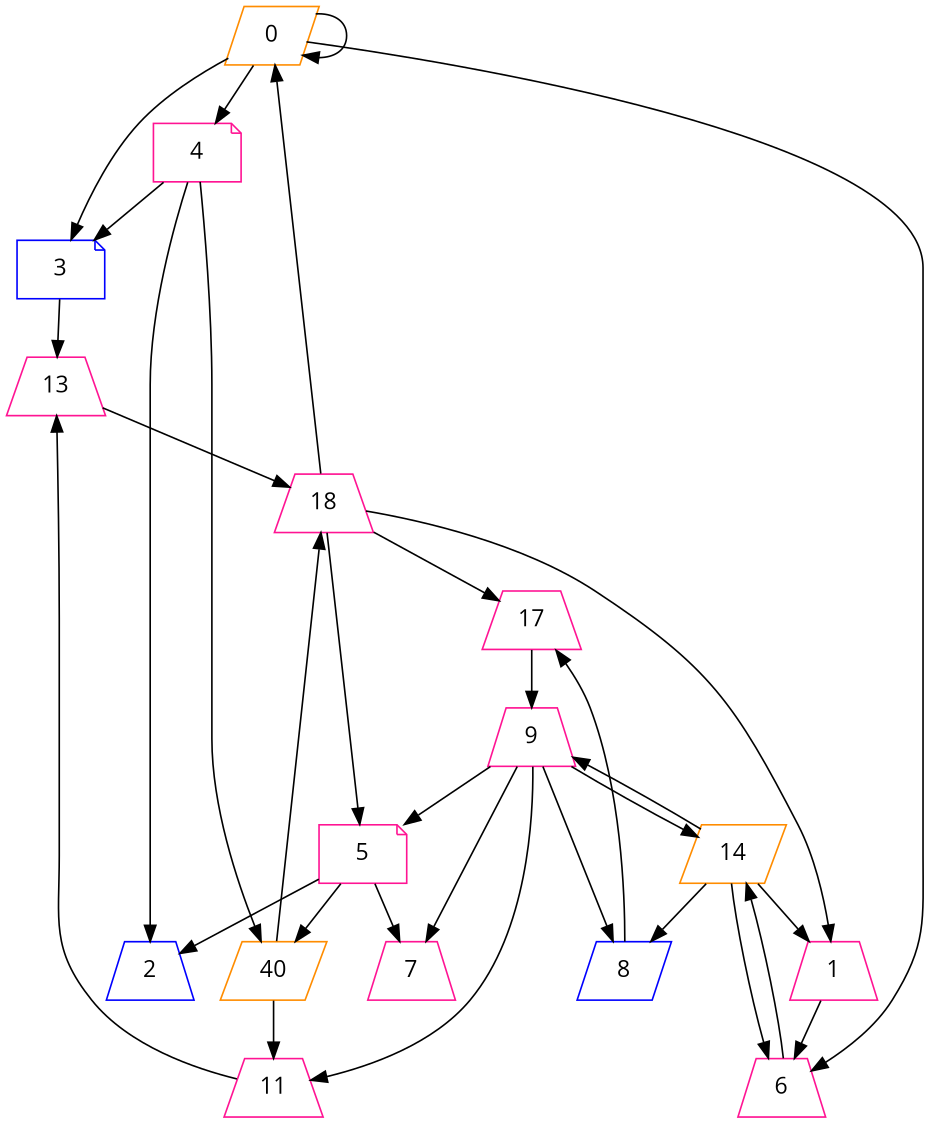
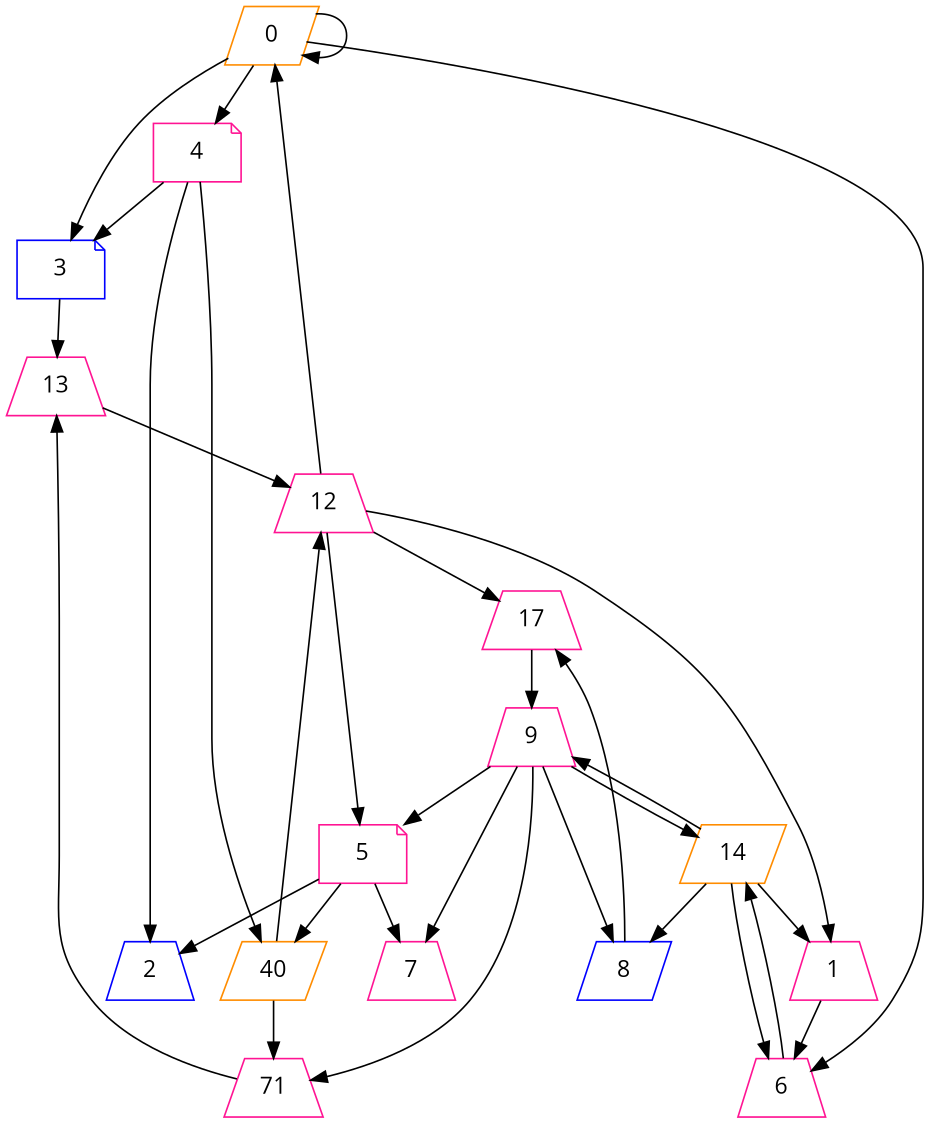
(324, 503) -> (324, 503)
(274, 1088) -> (274, 1088)
